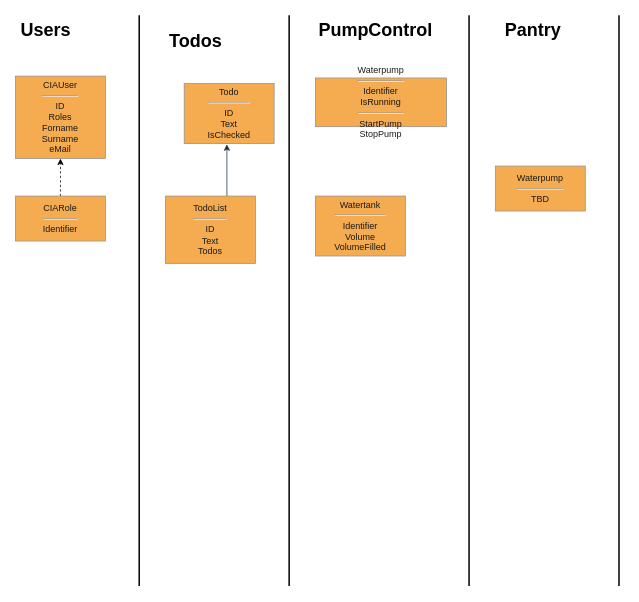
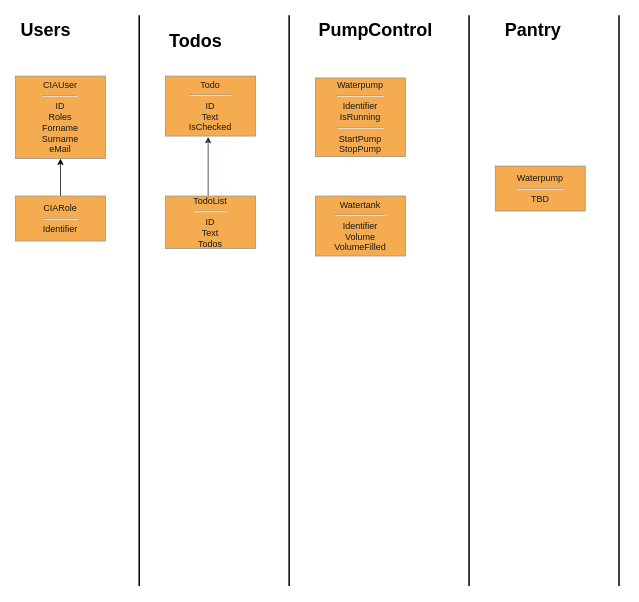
(381, 102) -> (360, 117)
(229, 114) -> (210, 106)
(60, 180) -> (60, 180)
(210, 230) -> (210, 222)
